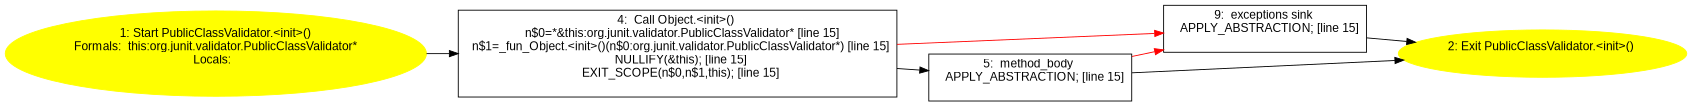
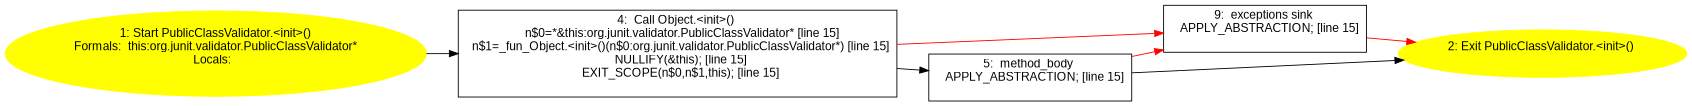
(1387, 40) -> (1387, 40)
